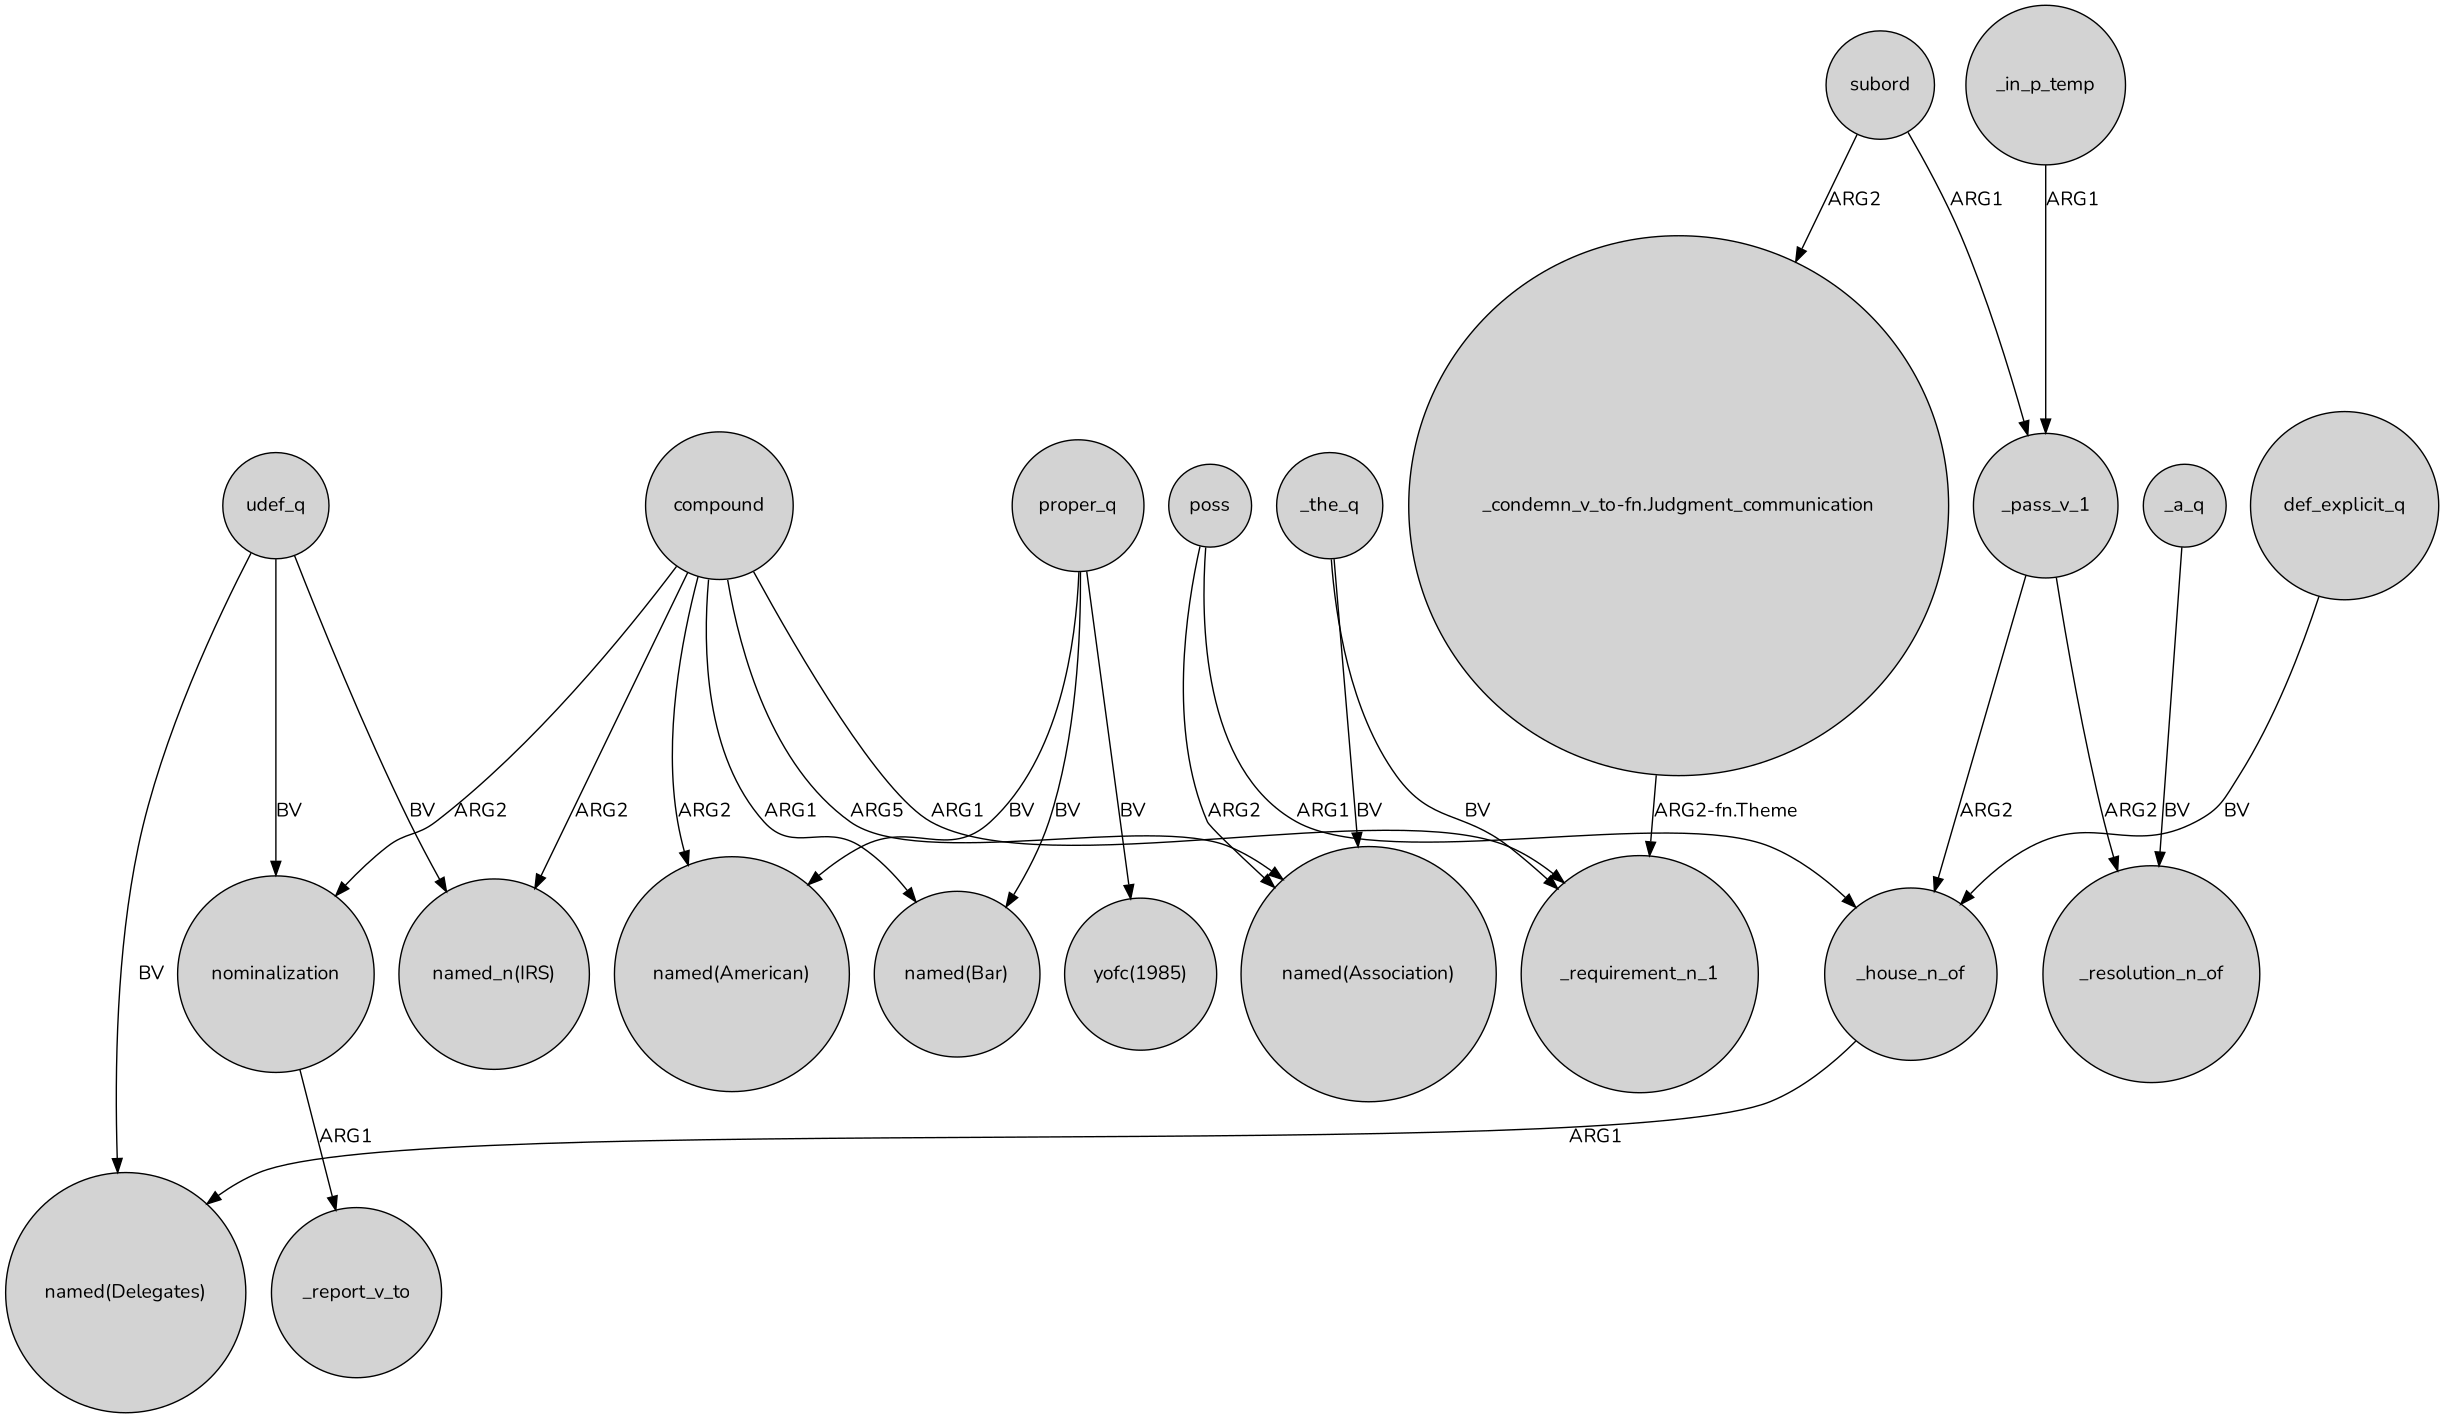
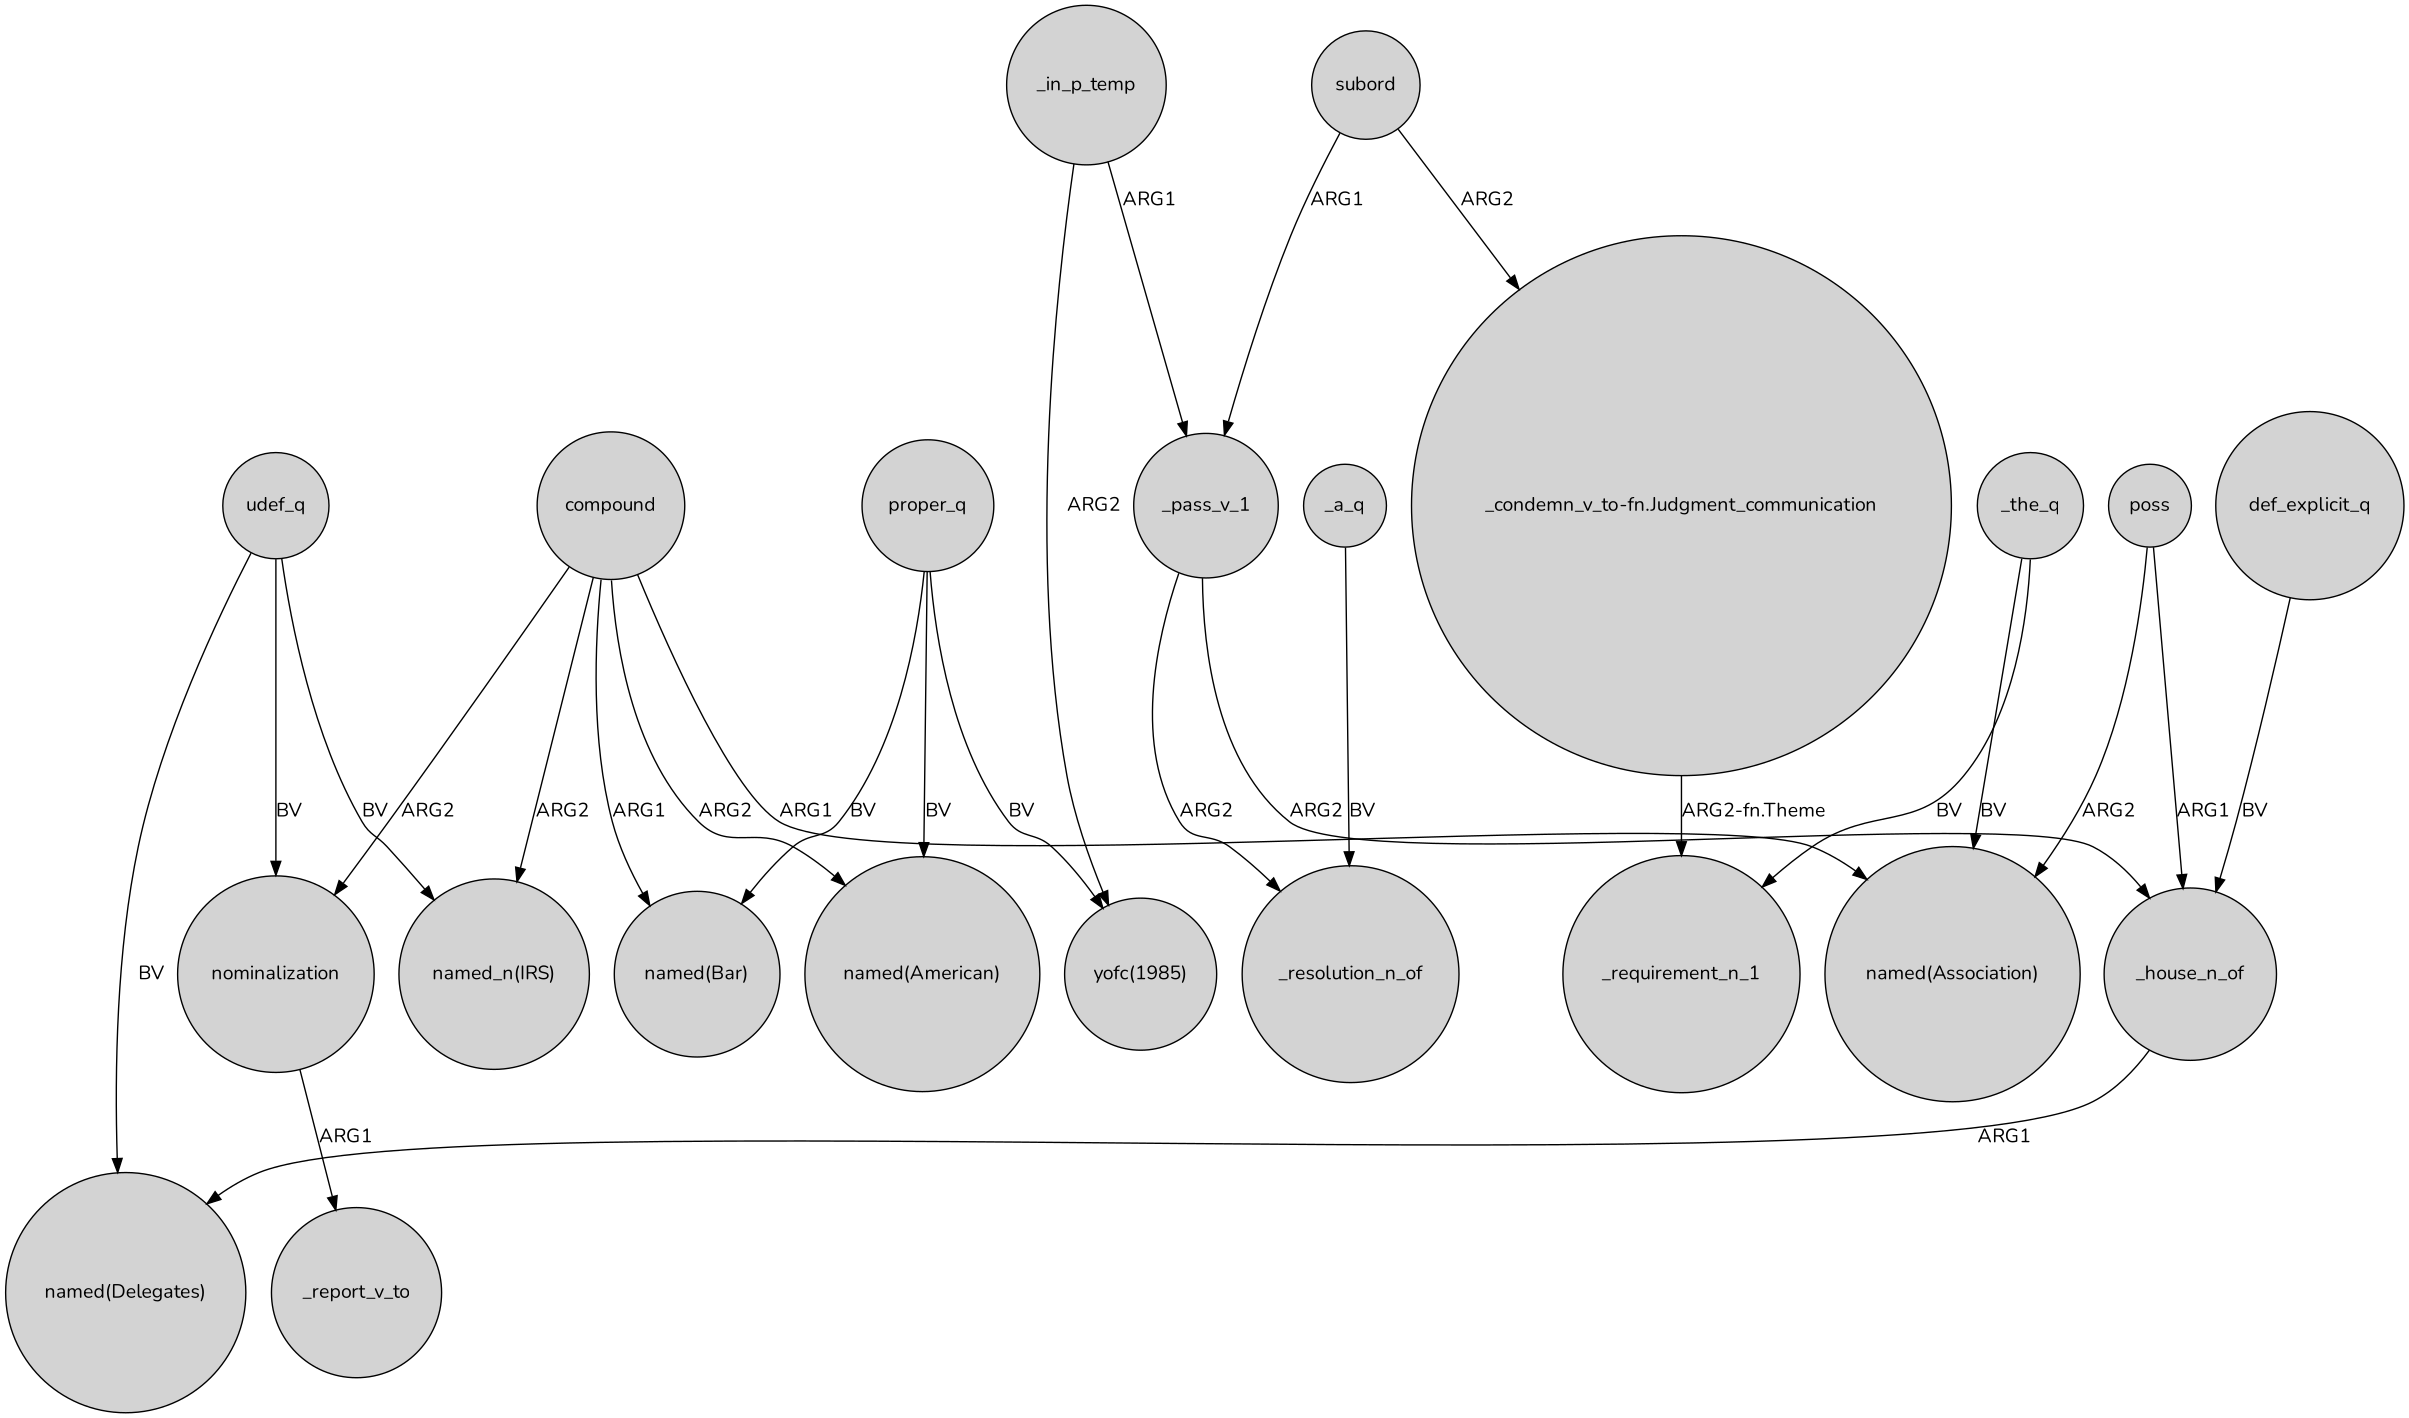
none -> (1047, 531)
(877, 811) -> (806, 811)
(952, 829) -> none
